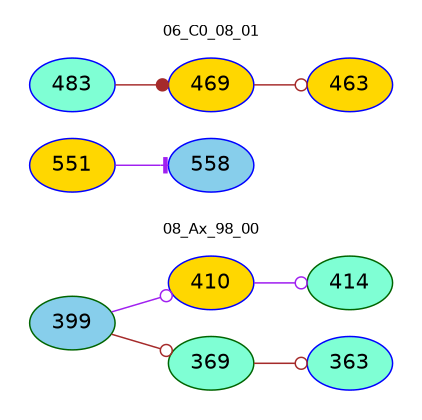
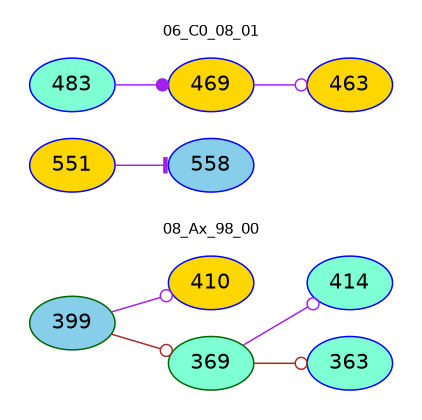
(136, 85) -> (136, 85)
(275, 85) -> (275, 85)
(275, 283) -> (276, 326)
(350, 283) -> (350, 283)
